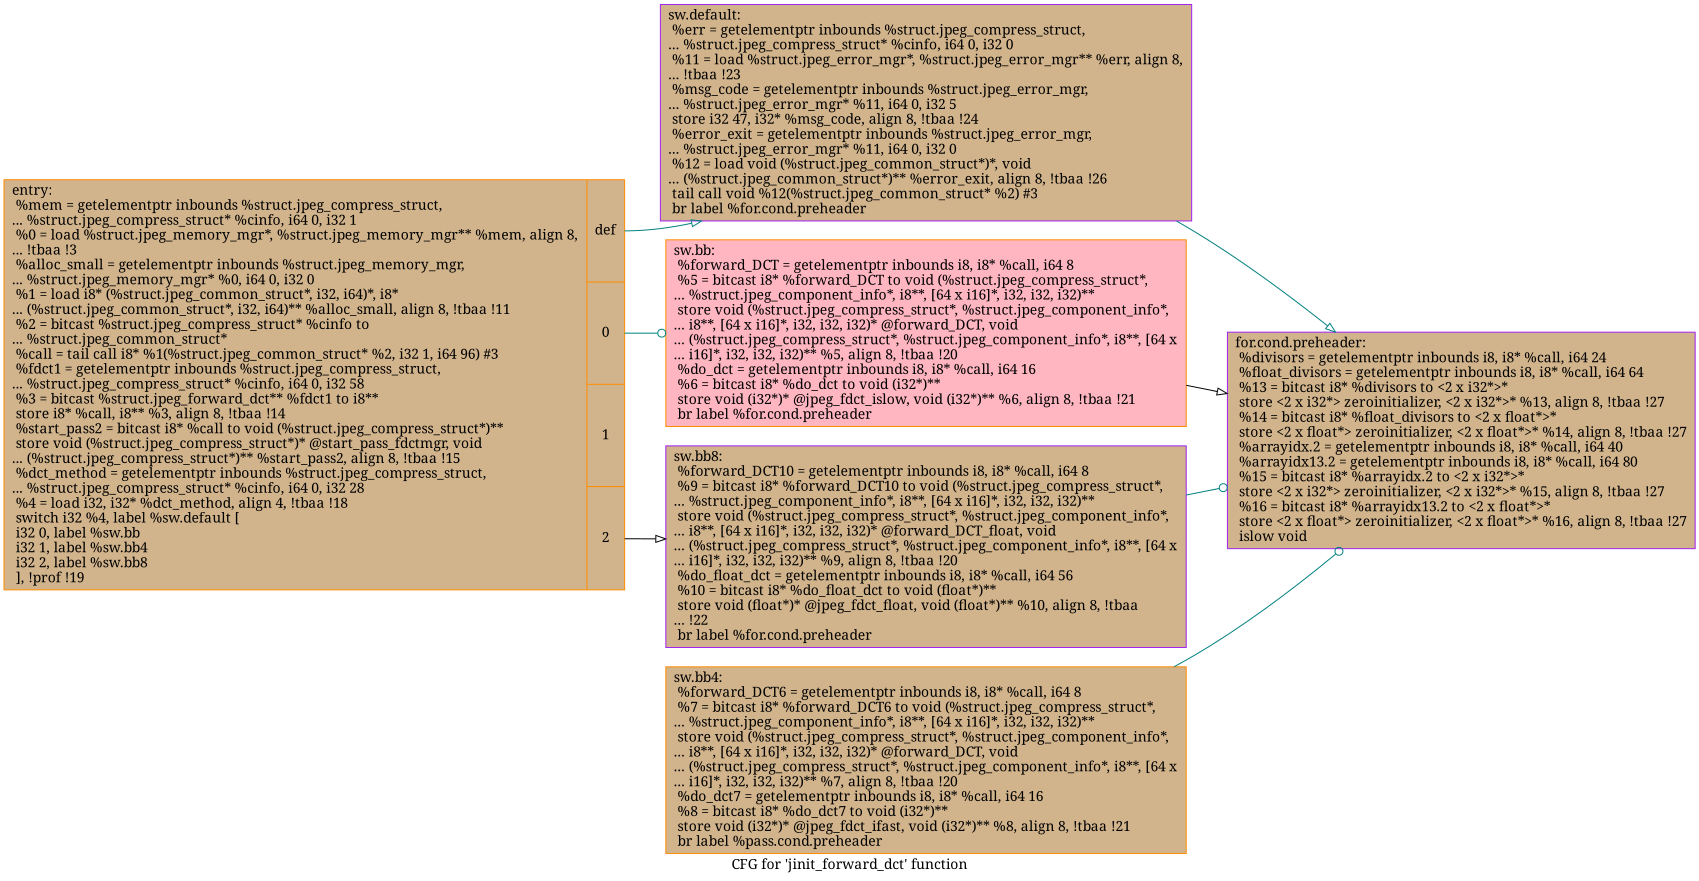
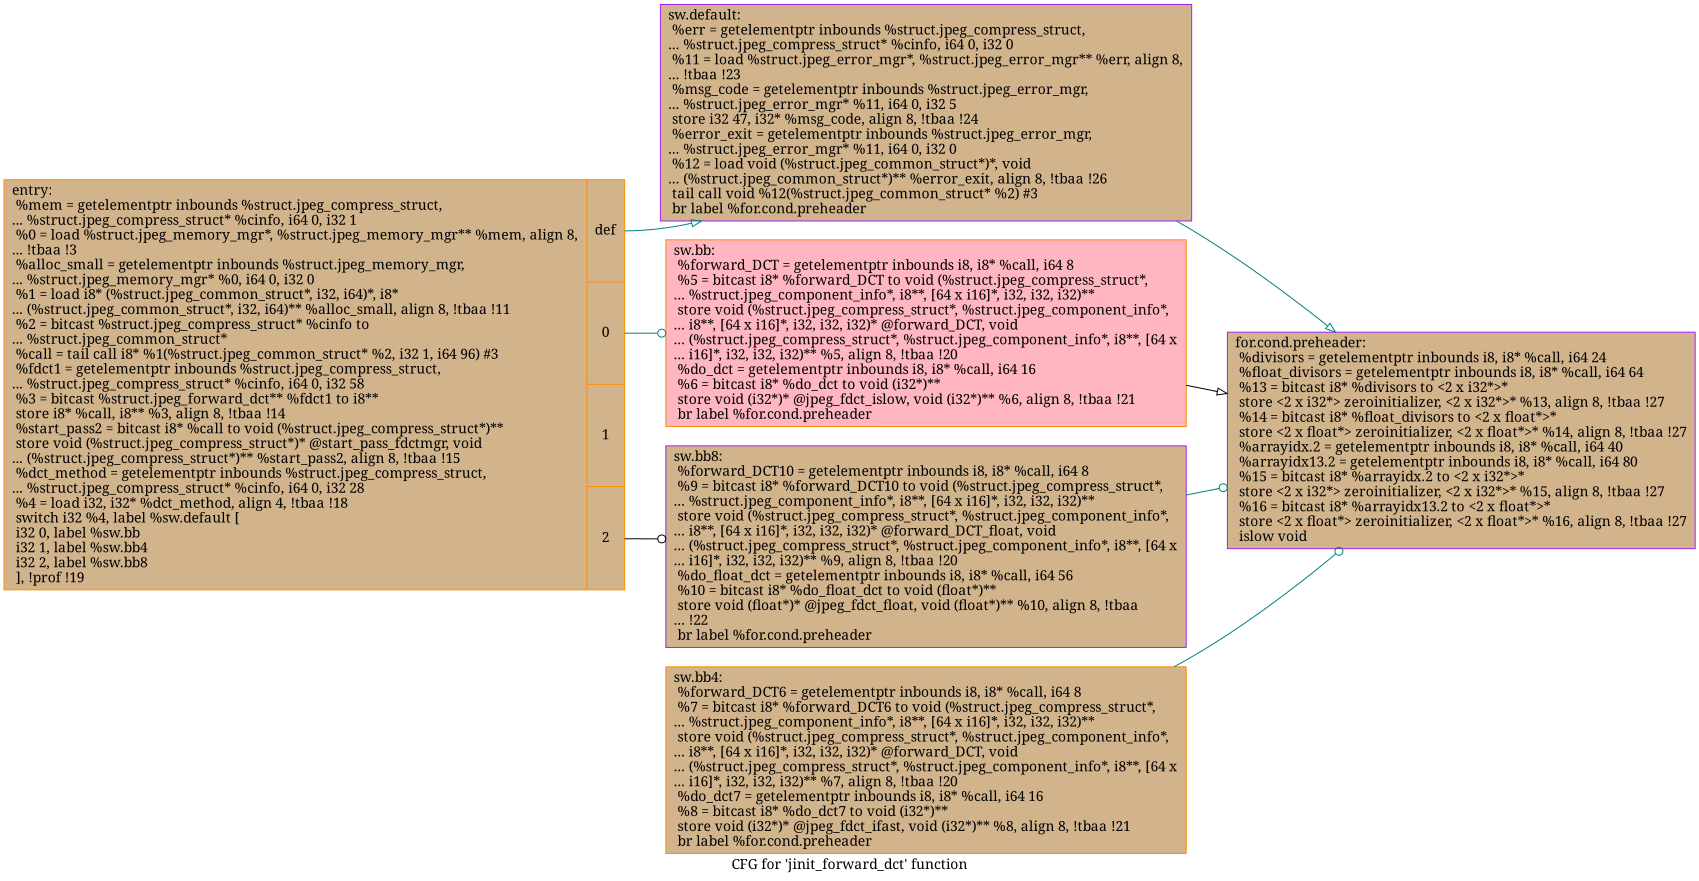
(640, 539) -> (641, 539)
(779, 842) -> (773, 842)
